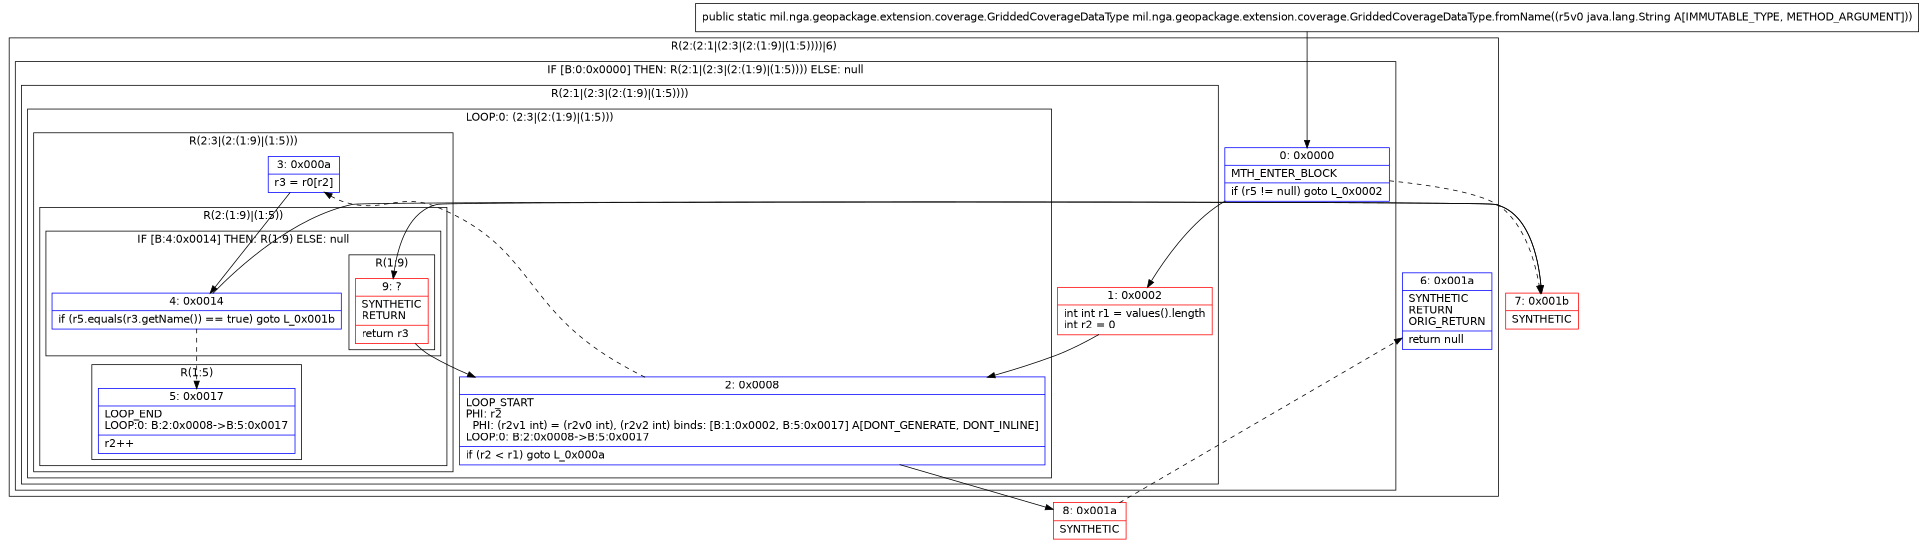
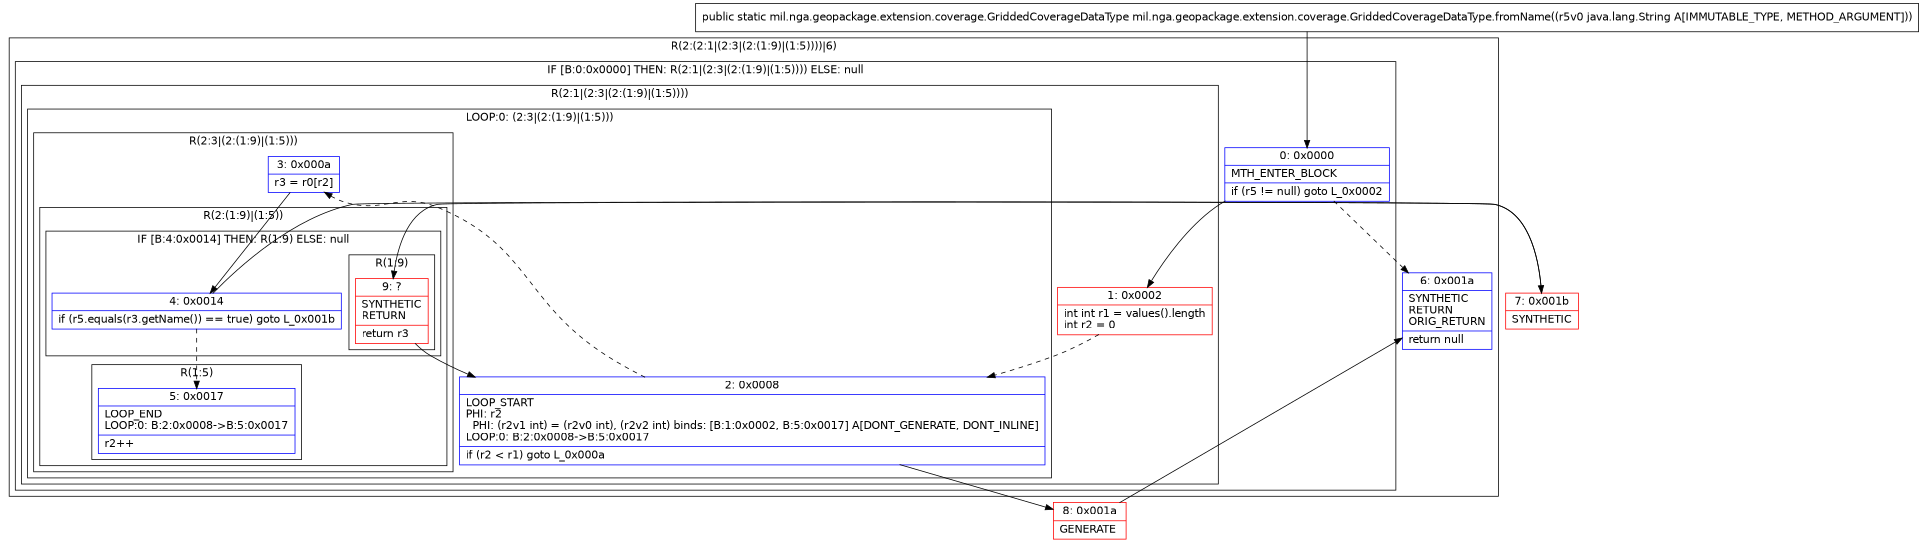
(1485, 199) -> (1368, 234)
(1046, 359) -> (1046, 359)
(1258, 422) -> (1258, 422)
(1090, 530) -> (1088, 530)
